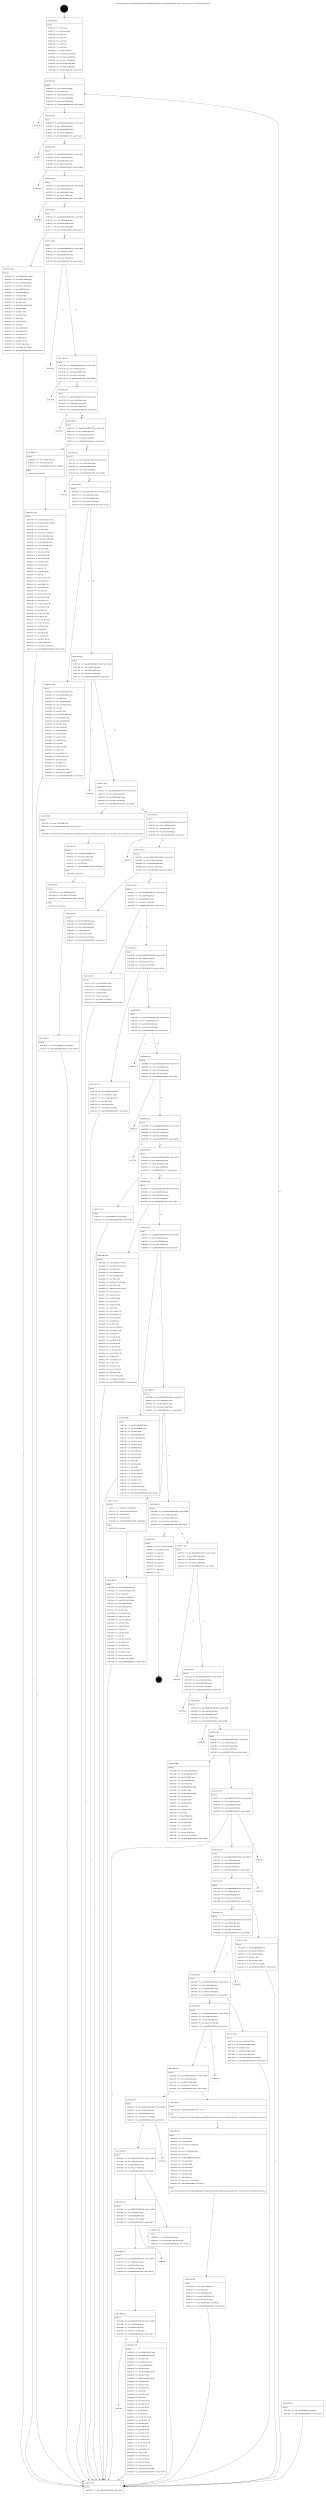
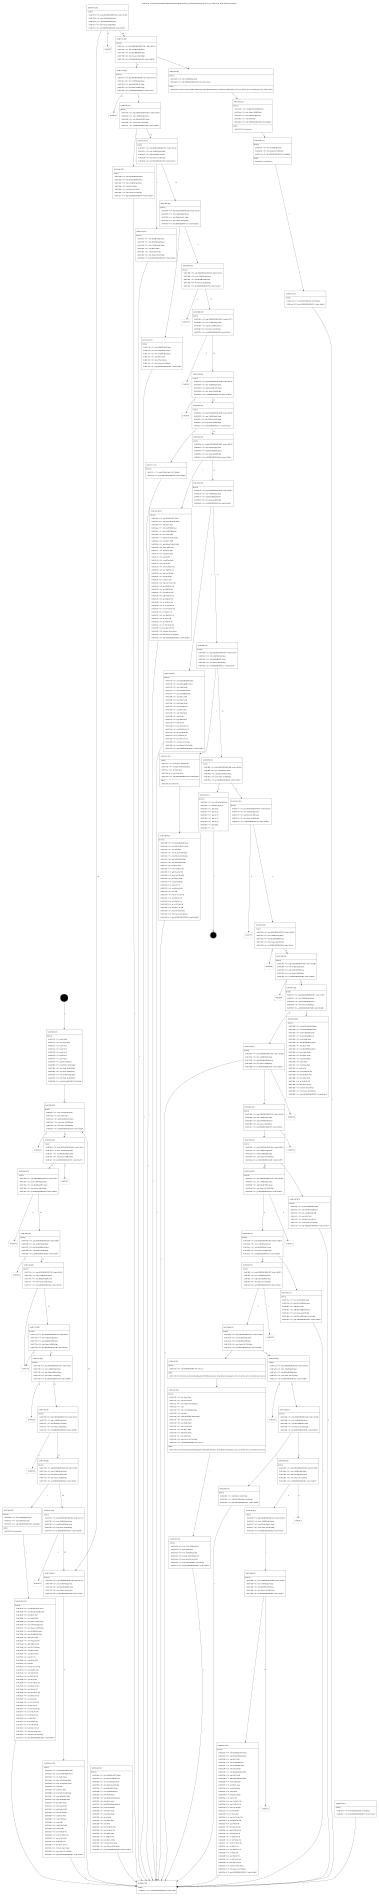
(37, 248) -> (26, 1326)
(91, 580) -> (97, 803)
